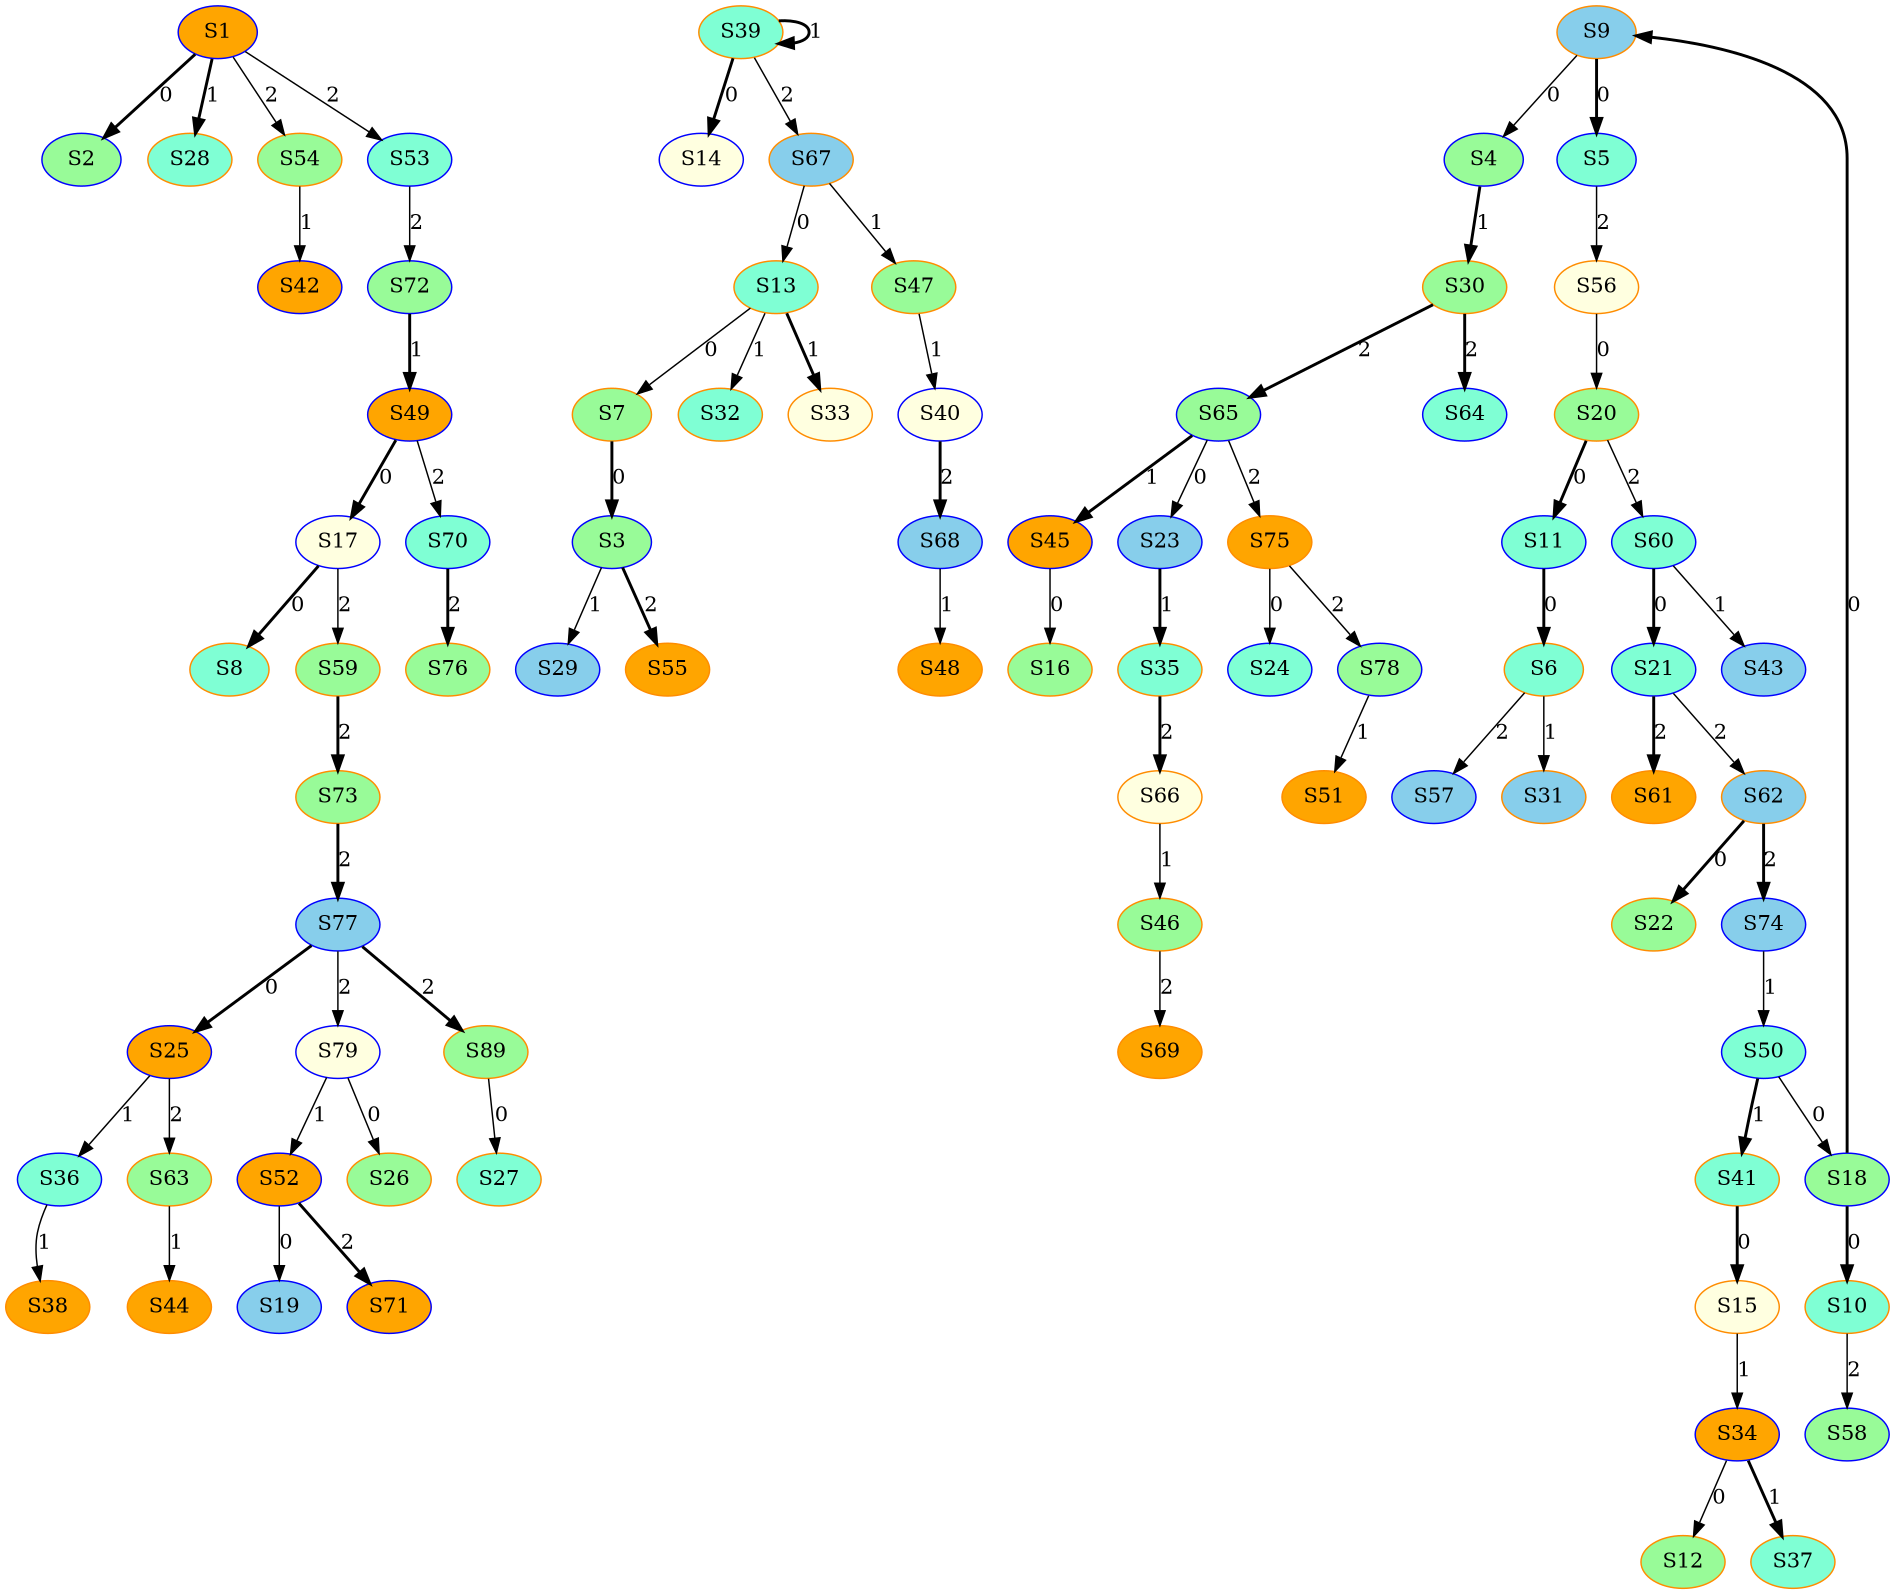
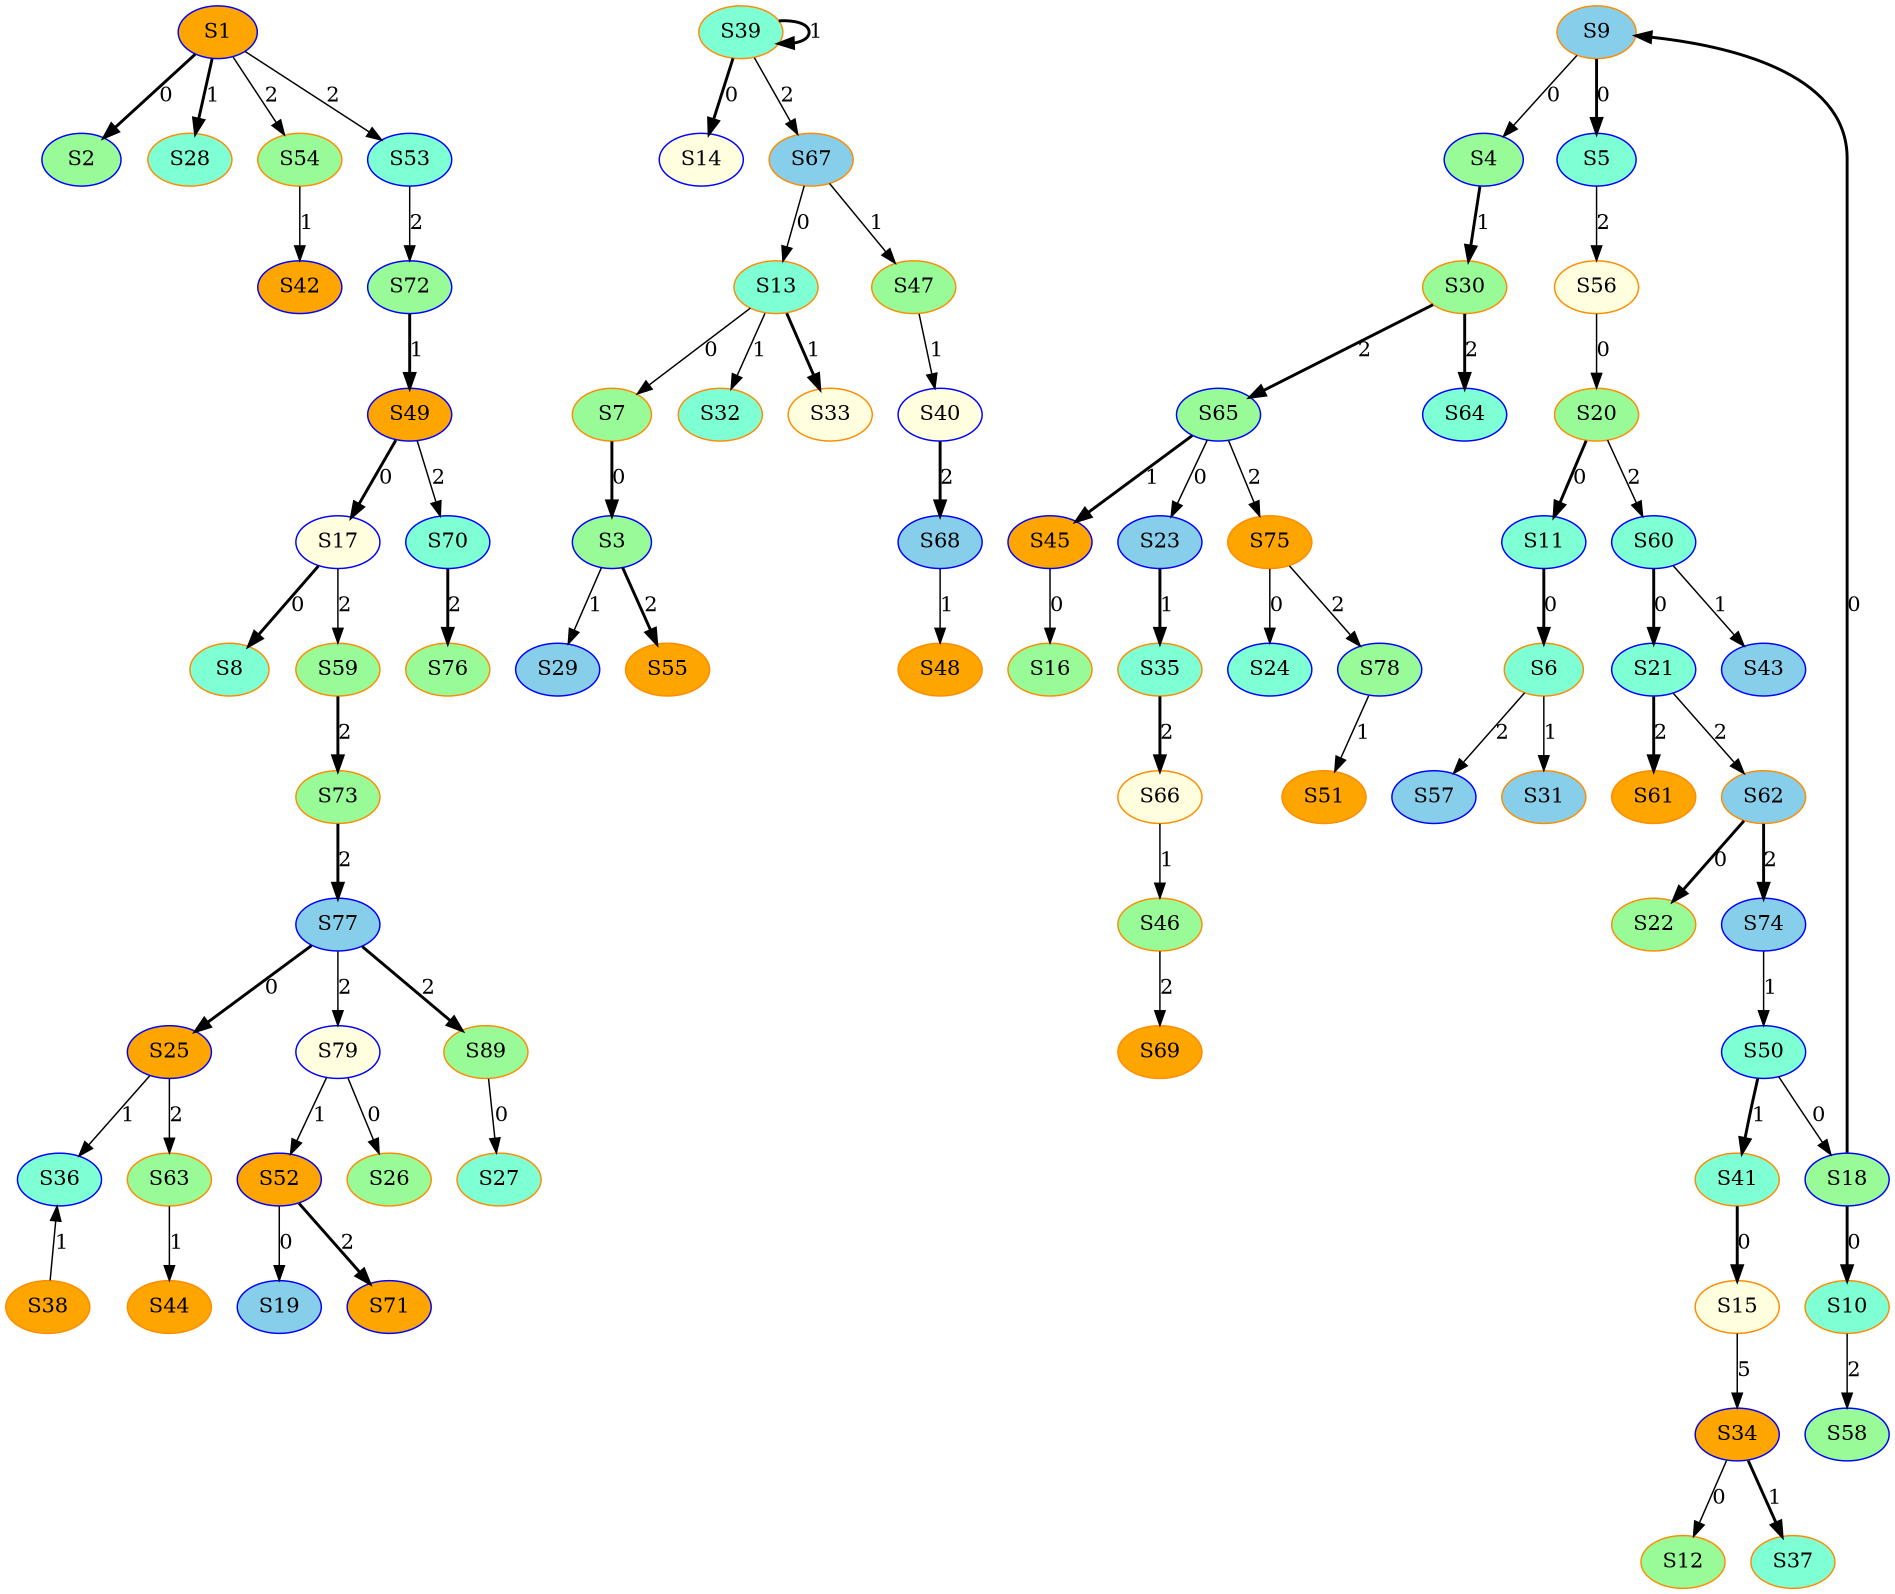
(37, 1235) -> (53, 1251)
(1745, 1371) -> (1745, 1371)
